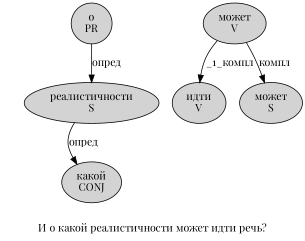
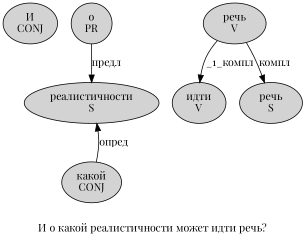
none -> (30, 23)
(235, 23) -> (235, 23)
(107, 63) -> (107, 63)
(271, 103) -> (271, 103)
(68, 140) -> (99, 147)
